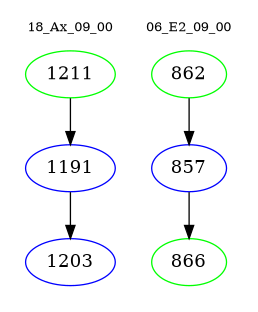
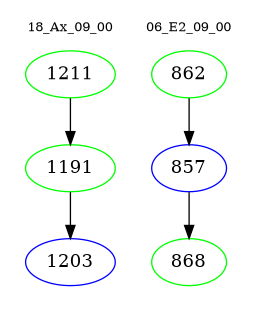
(70, 168) -> (70, 168)
(189, 262) -> (189, 262)
